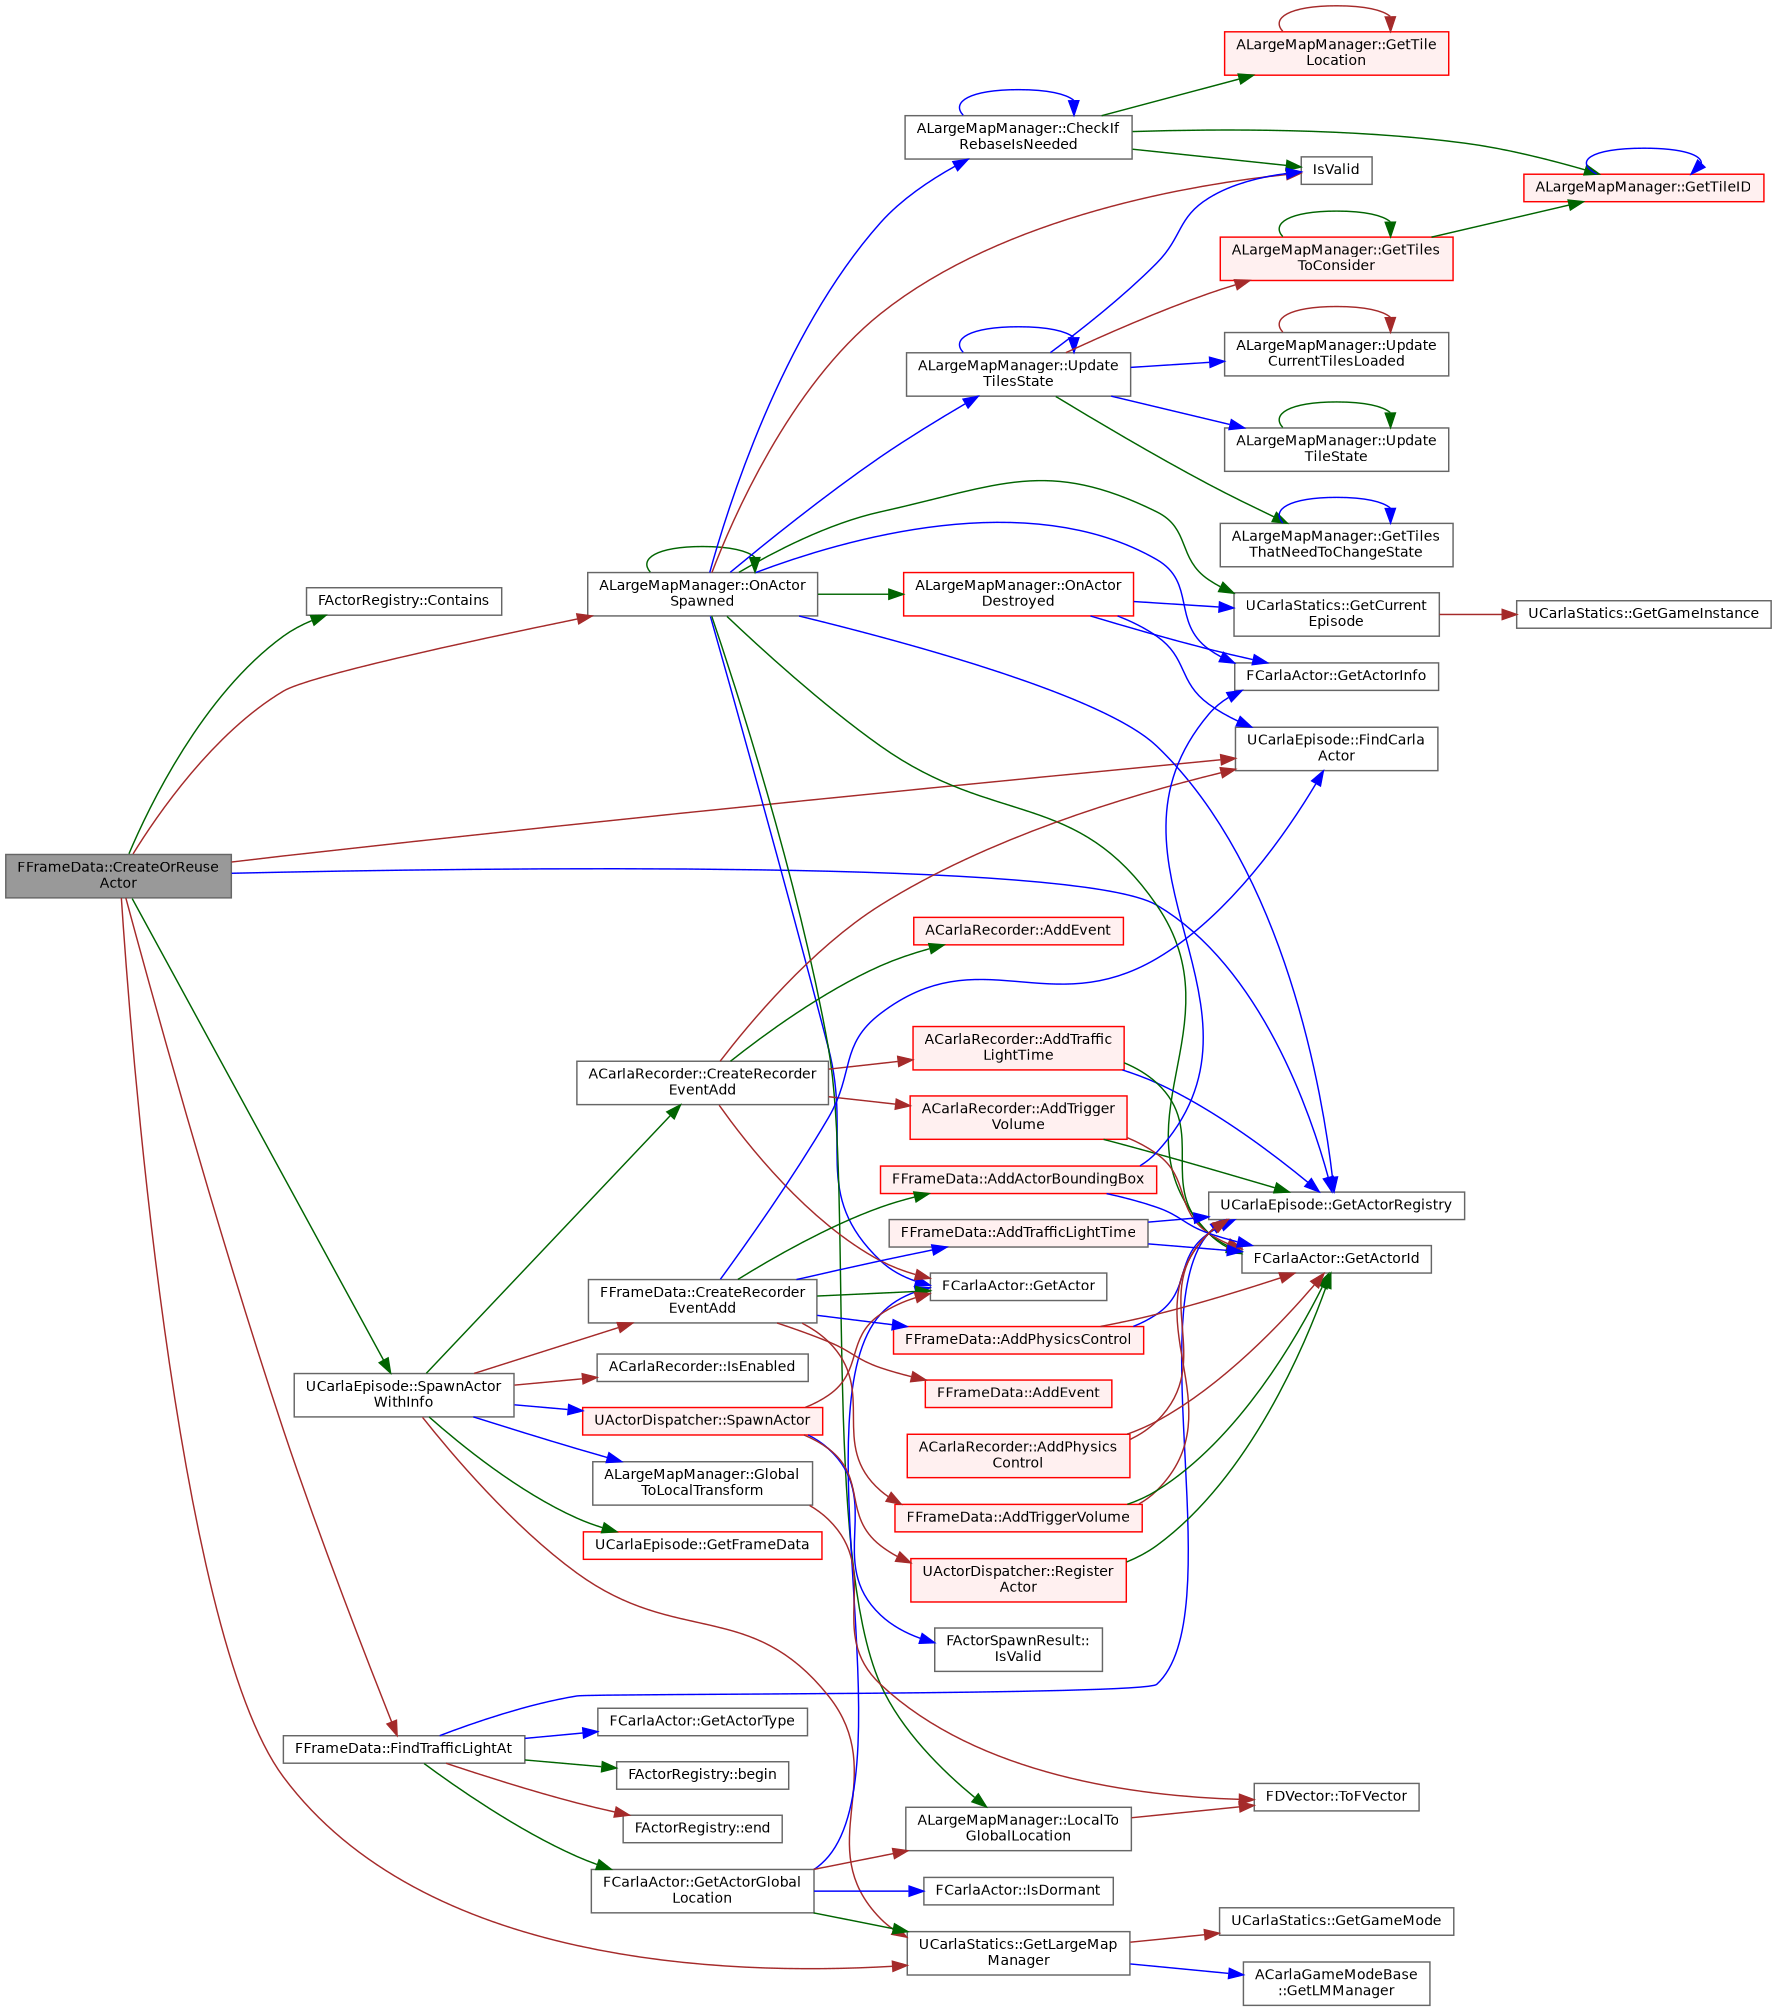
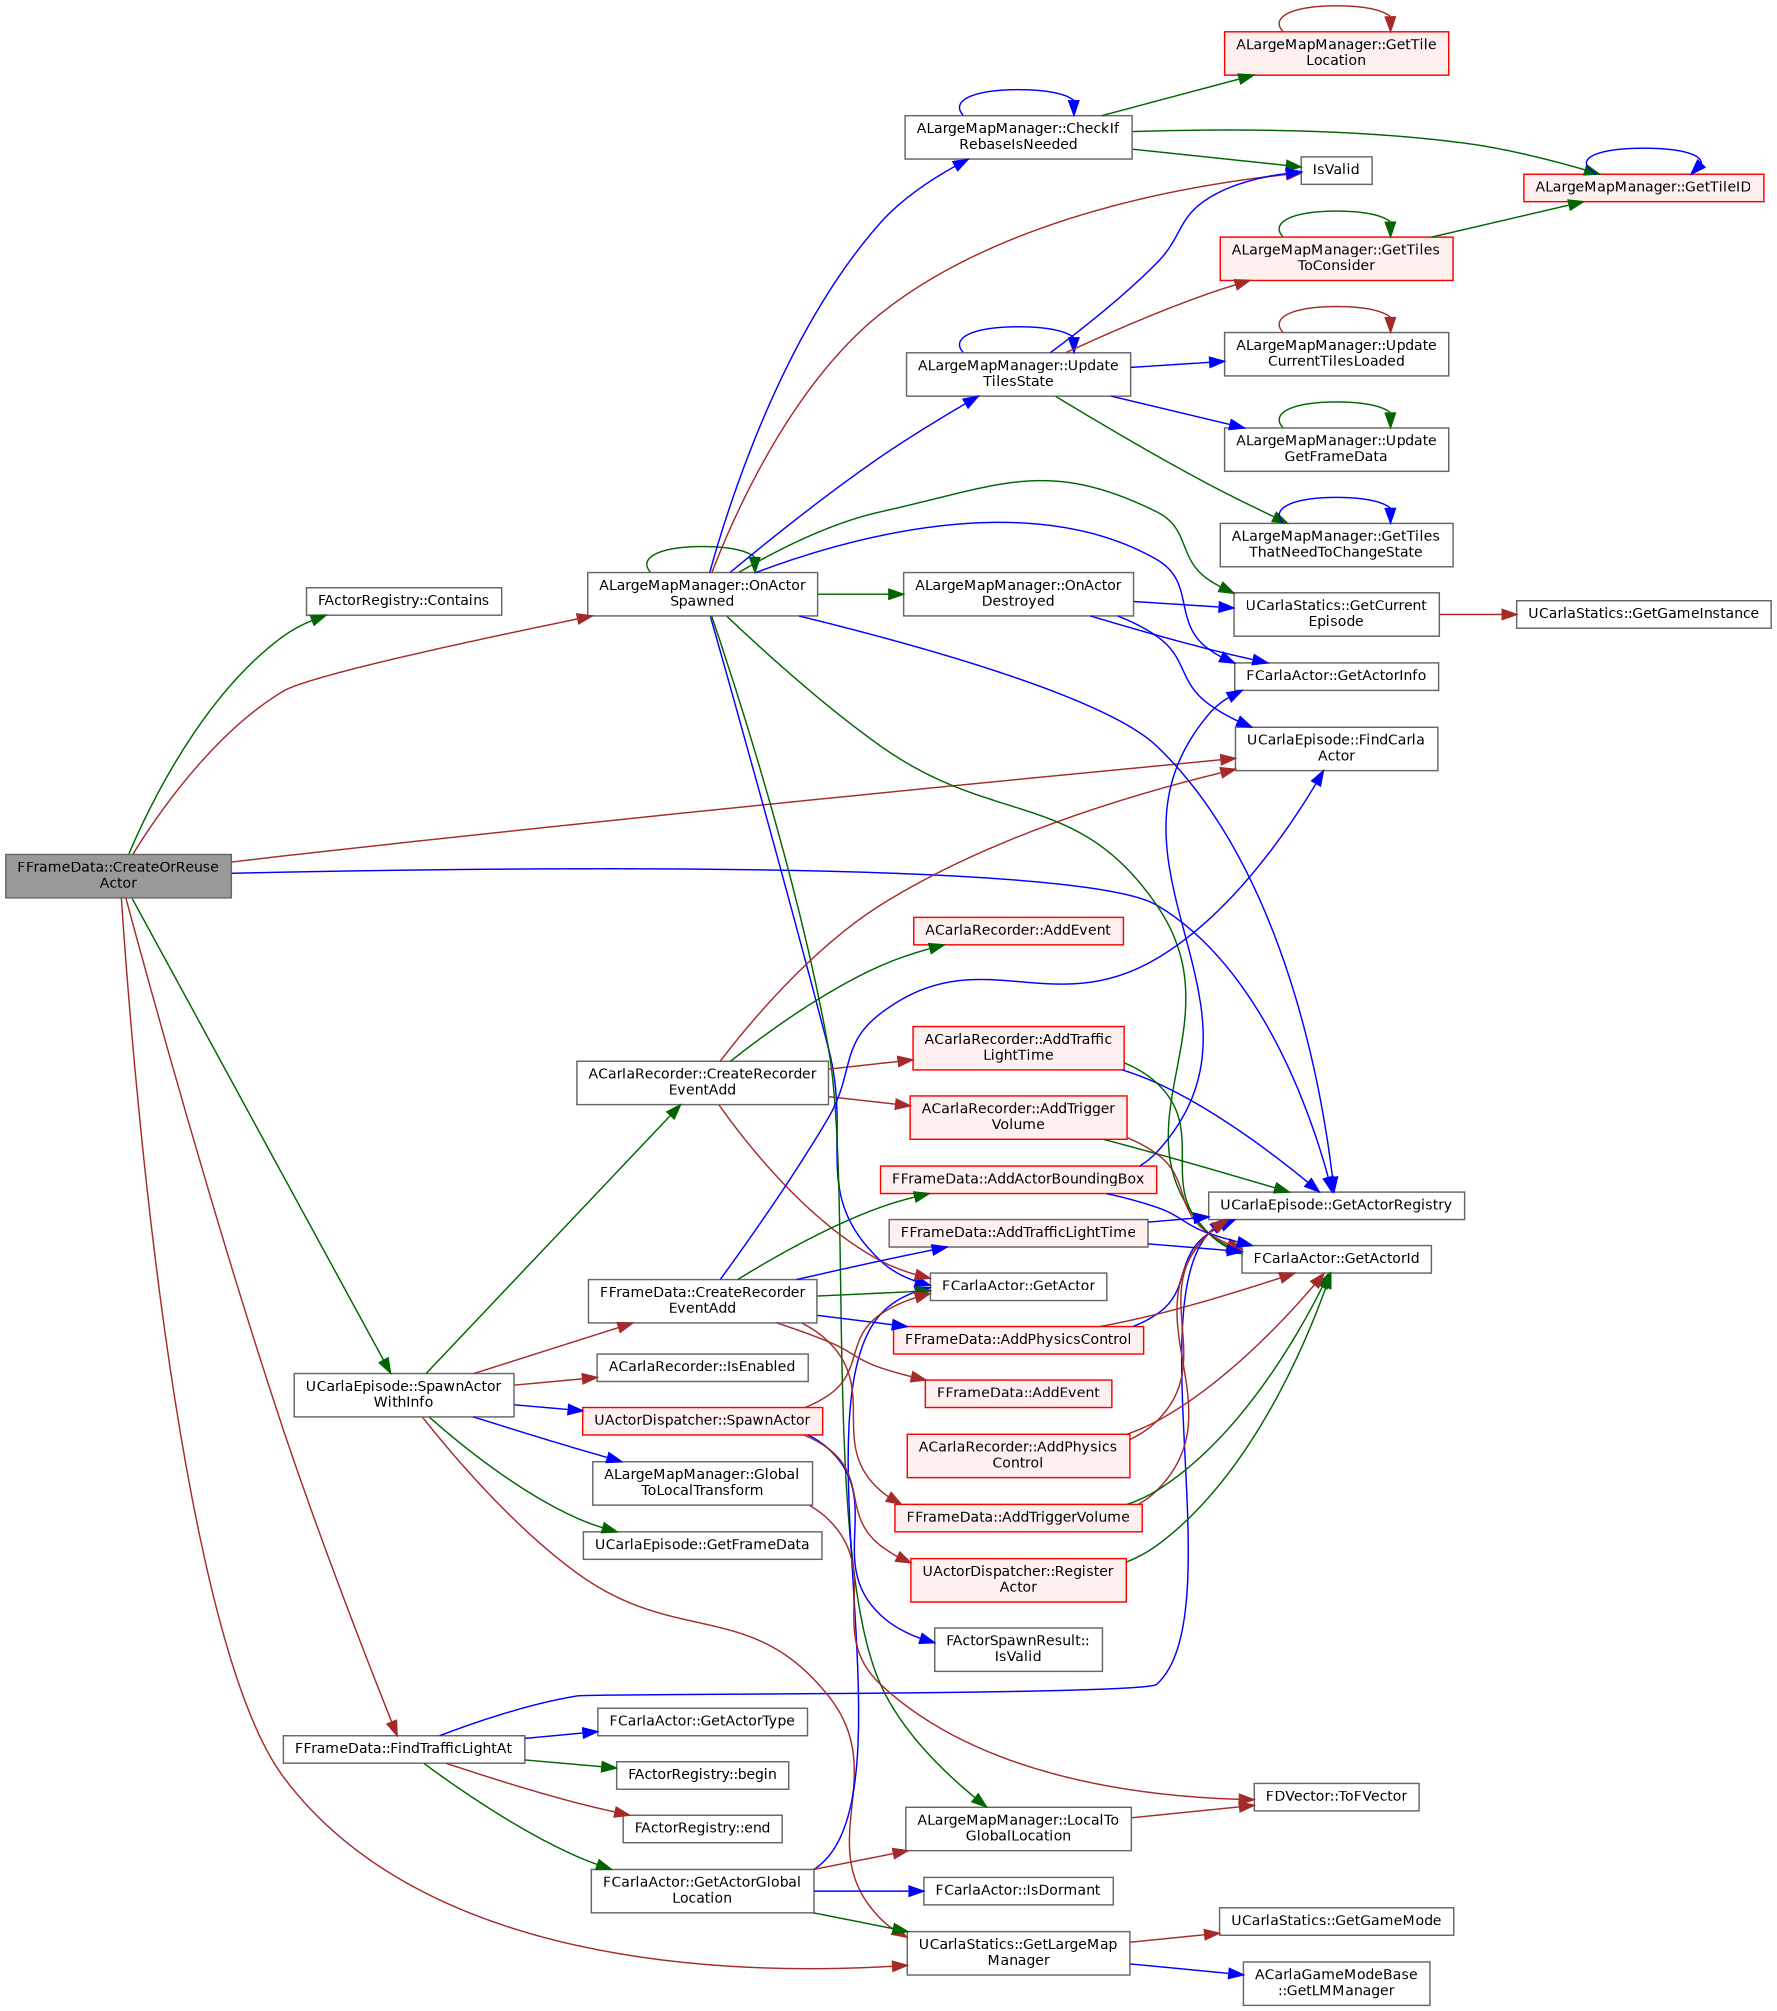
(1337, 450) -> (1337, 450)
(1019, 594) -> (1019, 594)
(703, 1546) -> (703, 1546)
